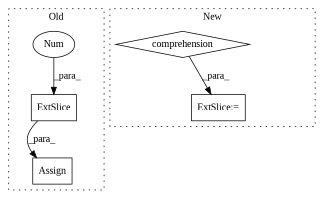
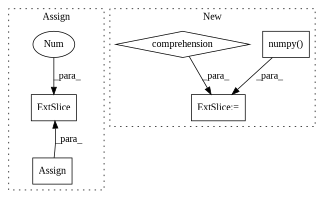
(56, 17) -> (56, 17)
none -> (286, 44)
(28, 136) -> (55, 143)
